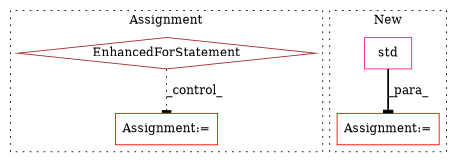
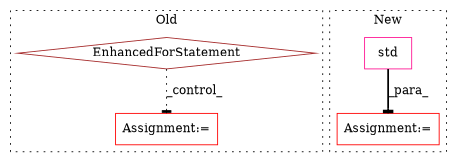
(167, 20) -> (167, 20)
